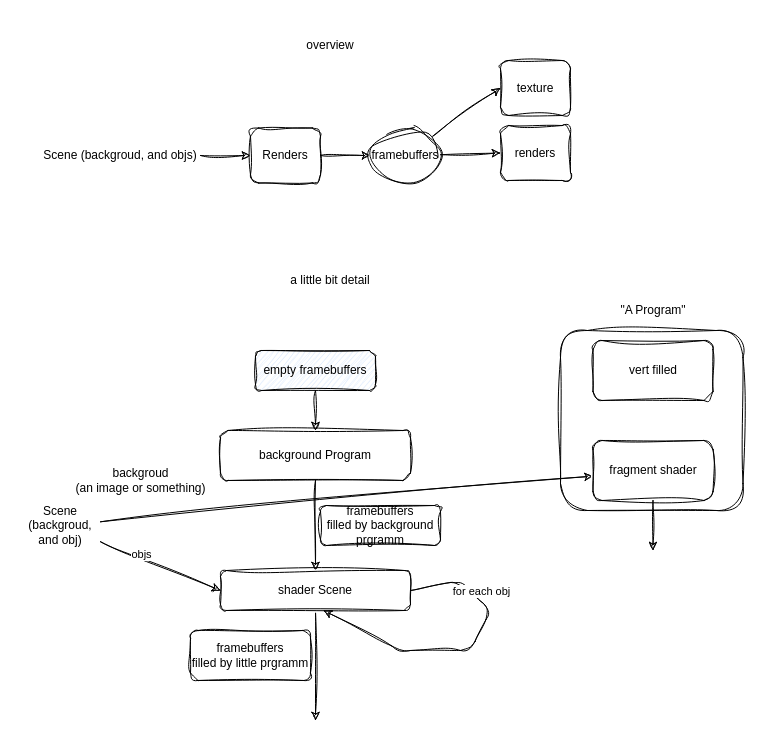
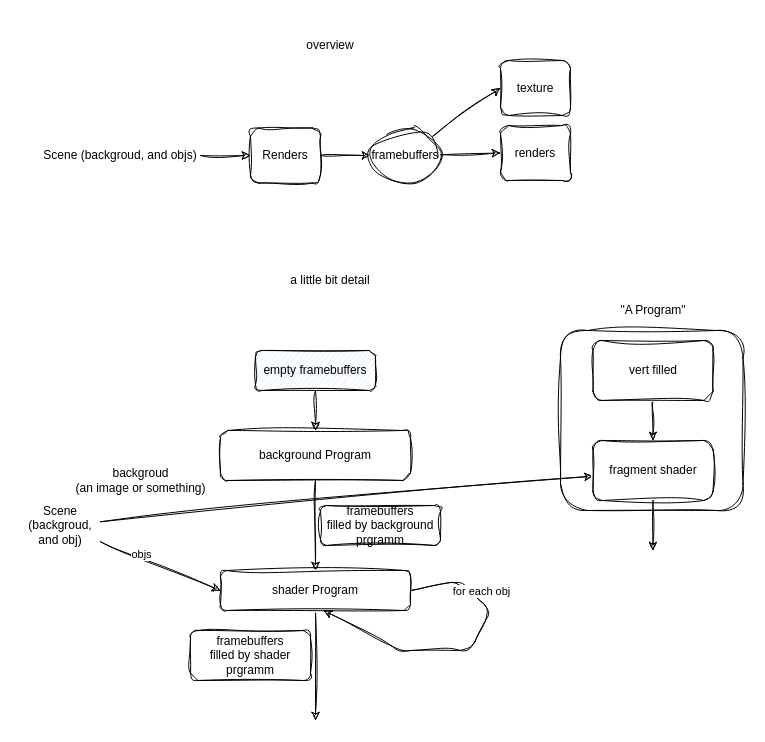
none -> (653, 418)
(316, 591) -> (316, 591)
(251, 656) -> (251, 656)
